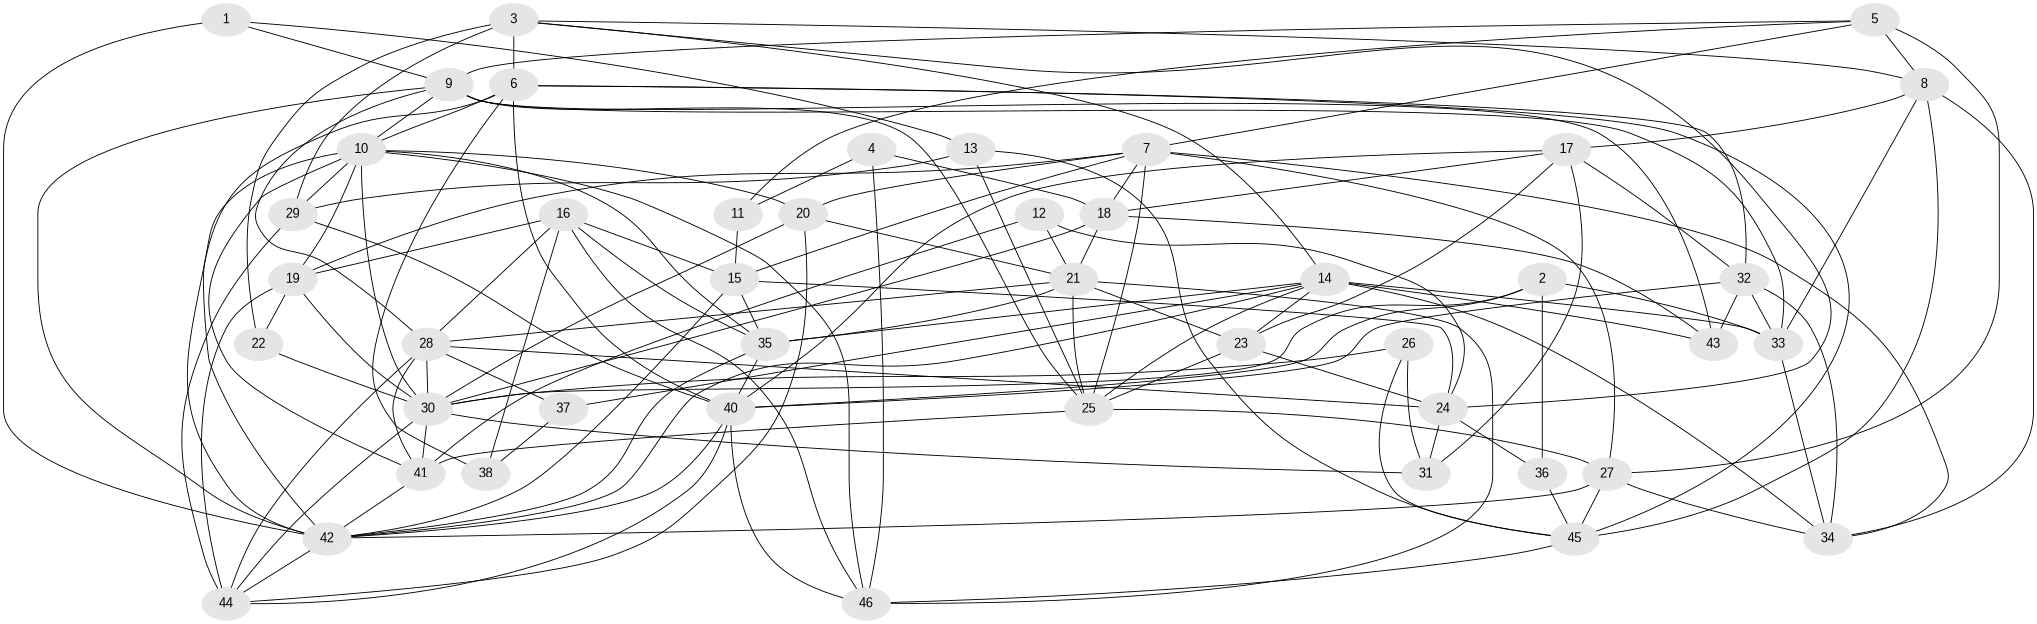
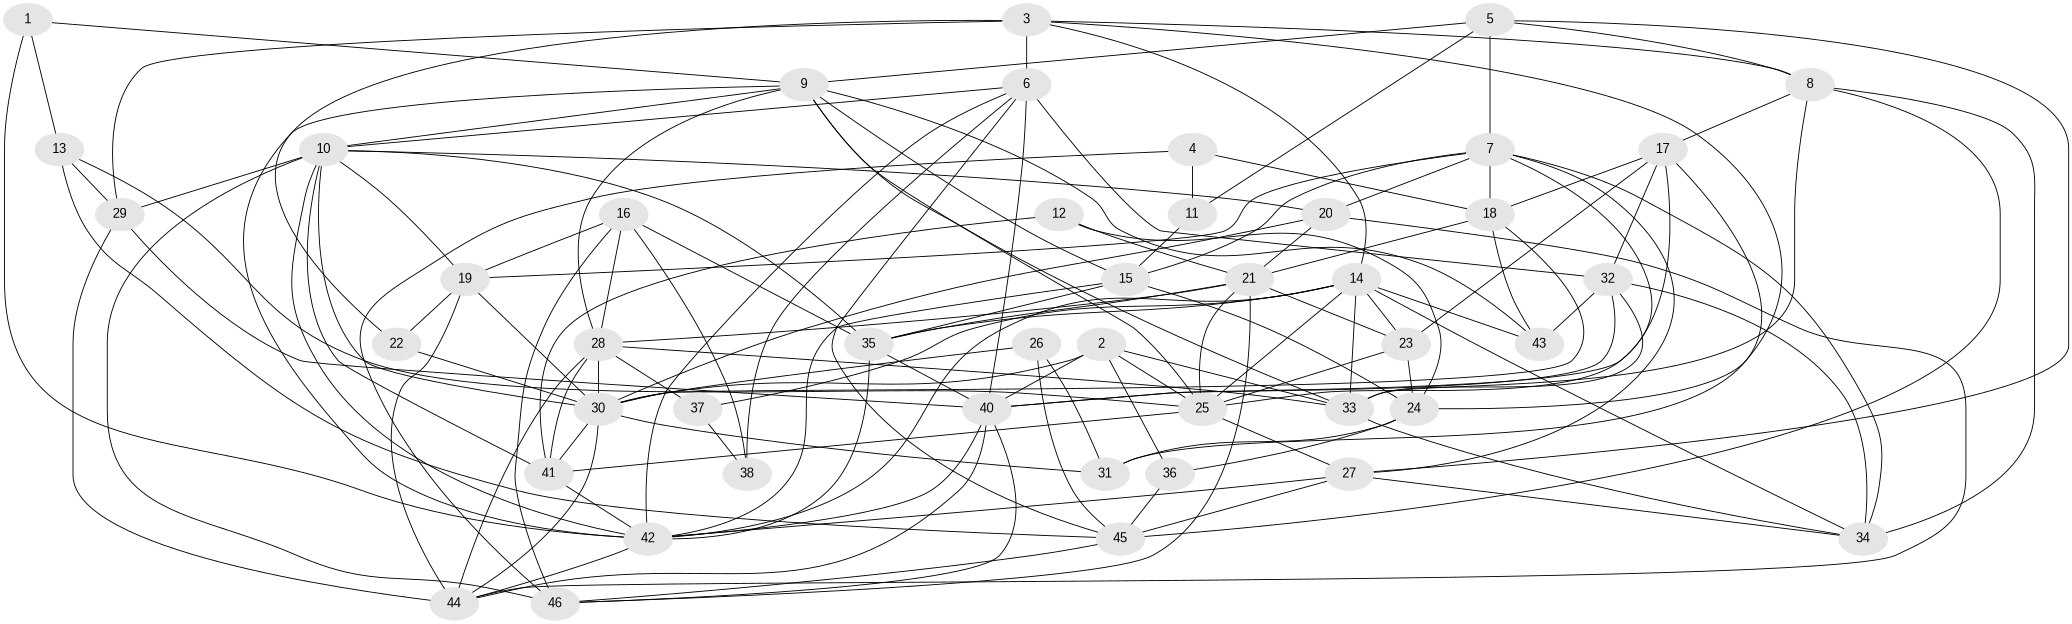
(646, 246) -> (959, 190)
(838, 371) -> (975, 372)
none -> (1152, 377)
